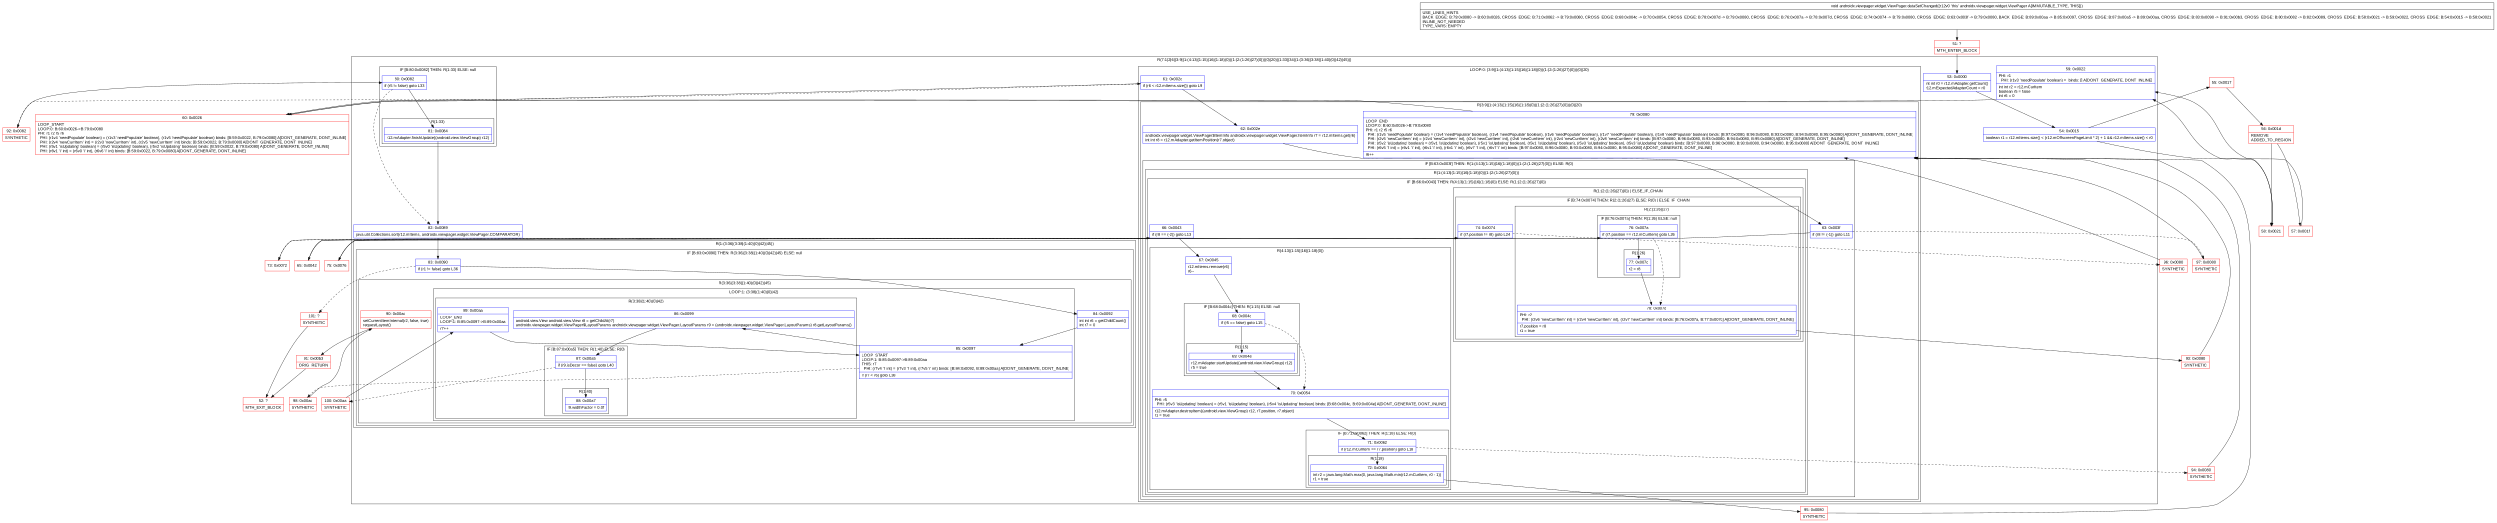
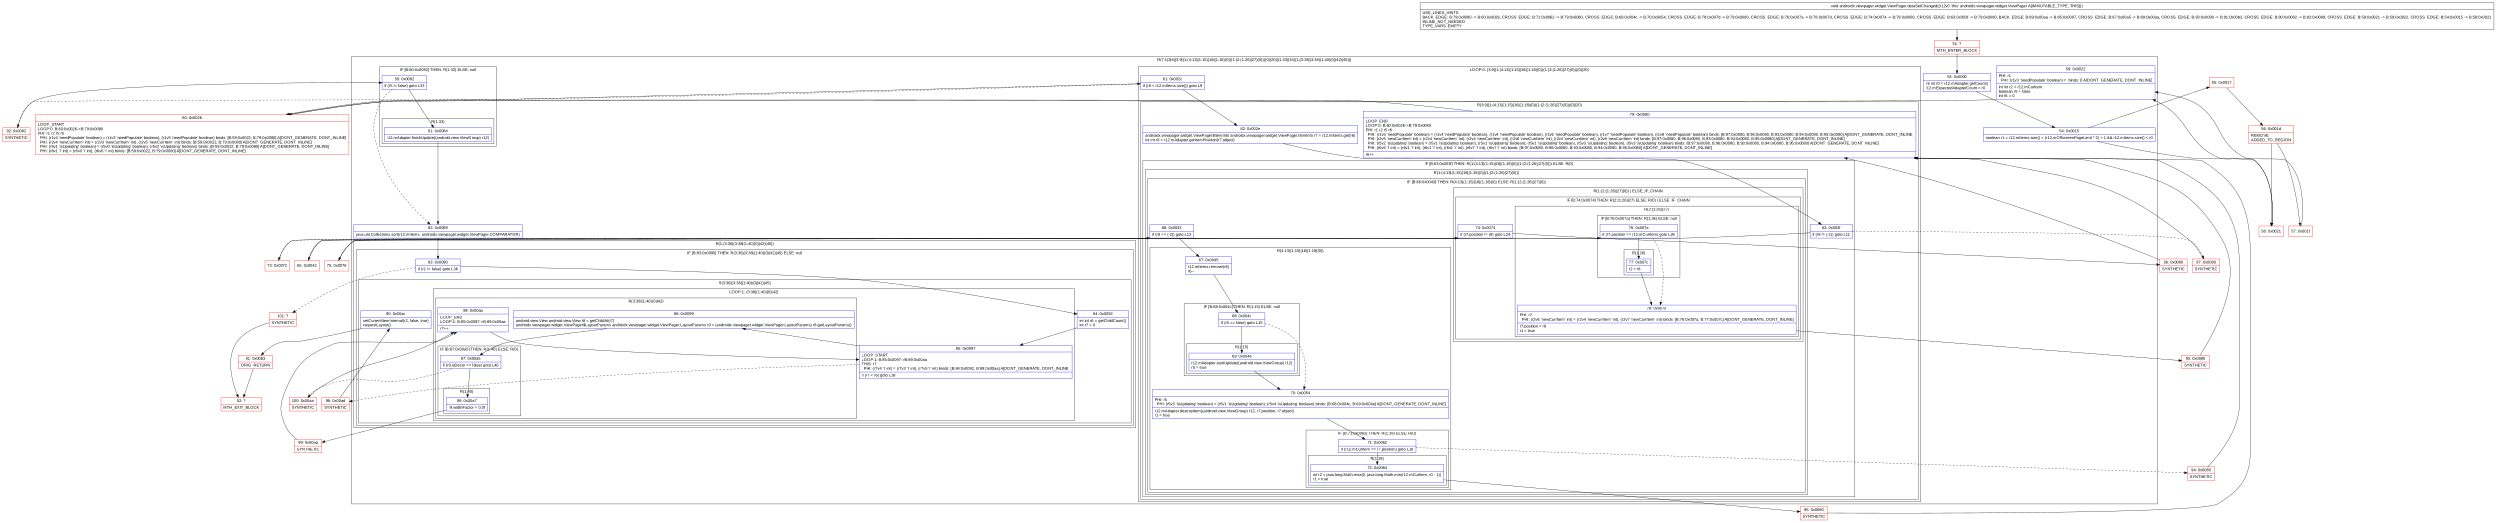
(1835, 249) -> (1835, 249)
(396, 320) -> (396, 320)
none -> (308, 446)
